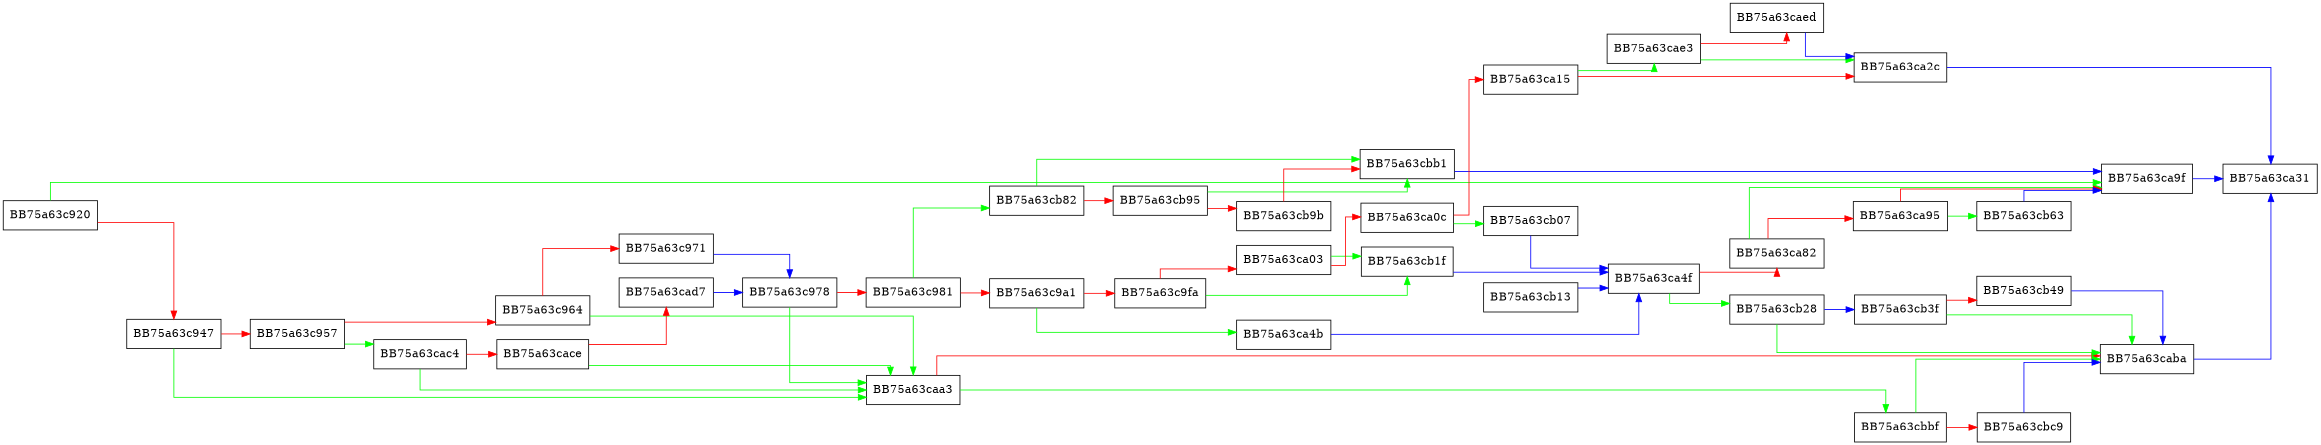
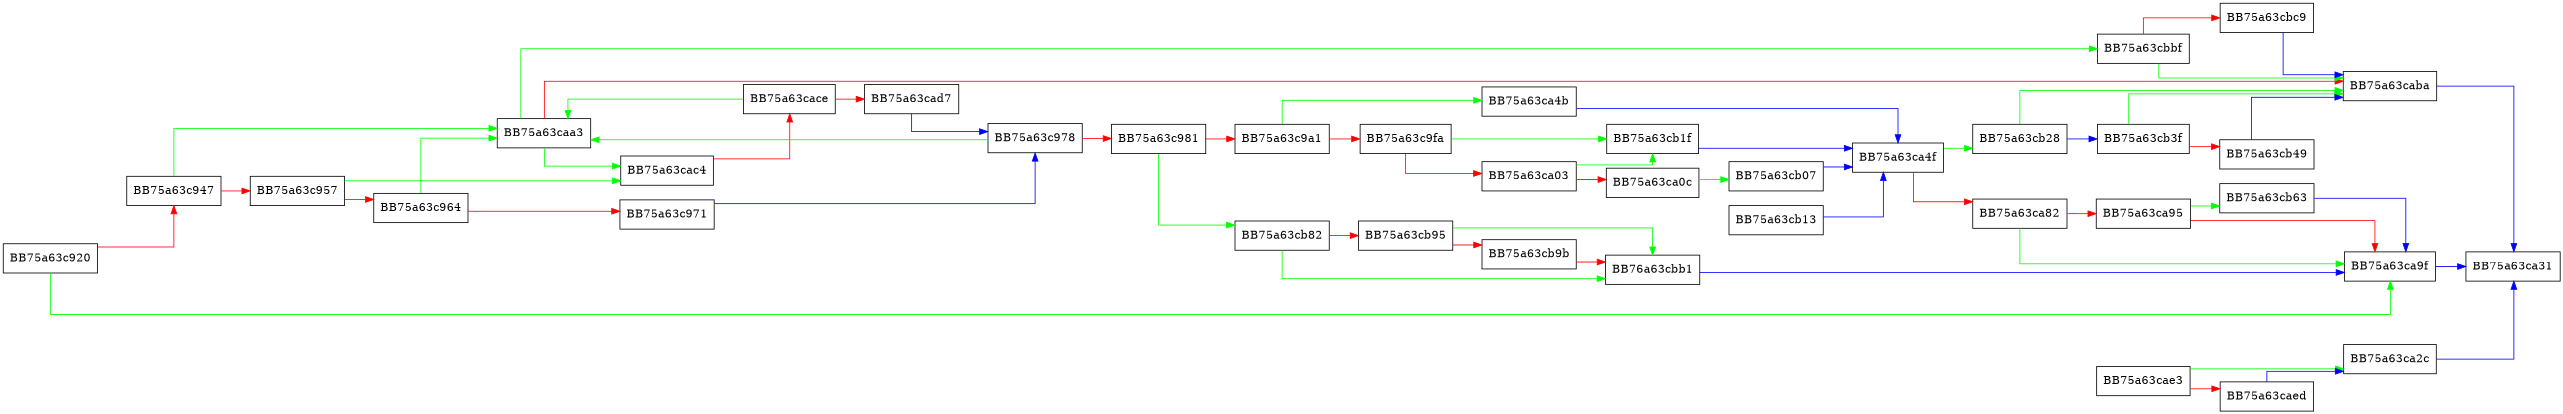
(1531, 80) -> none
(1407, 164) -> (1653, 270)
(629, 390) -> (569, 166)
